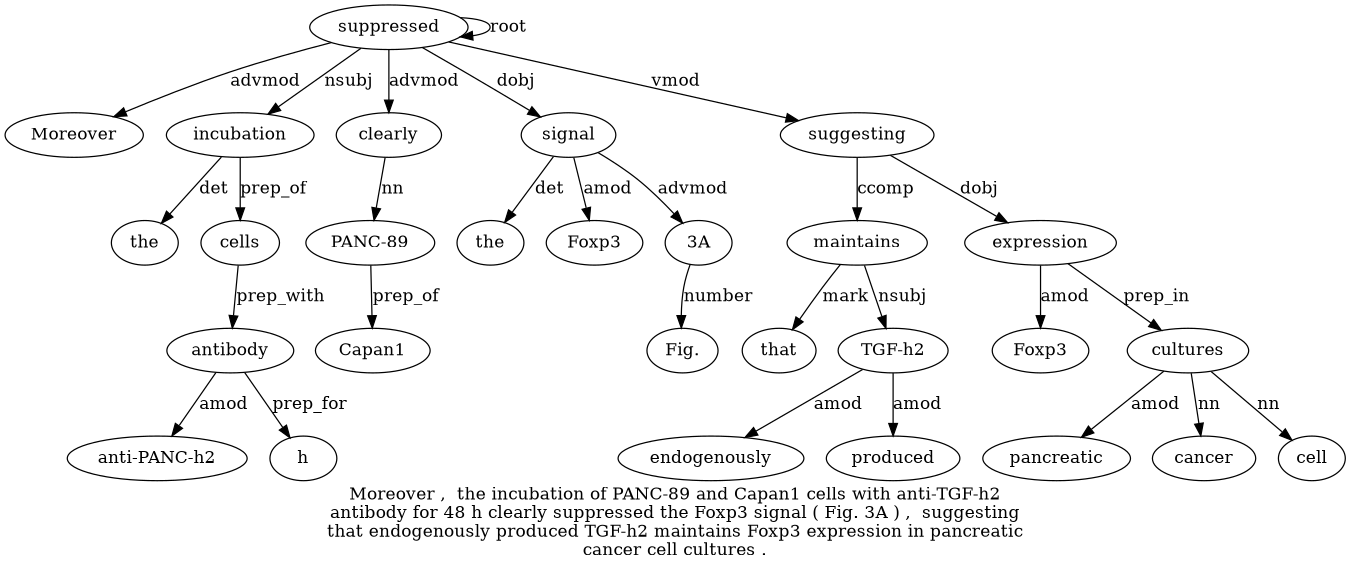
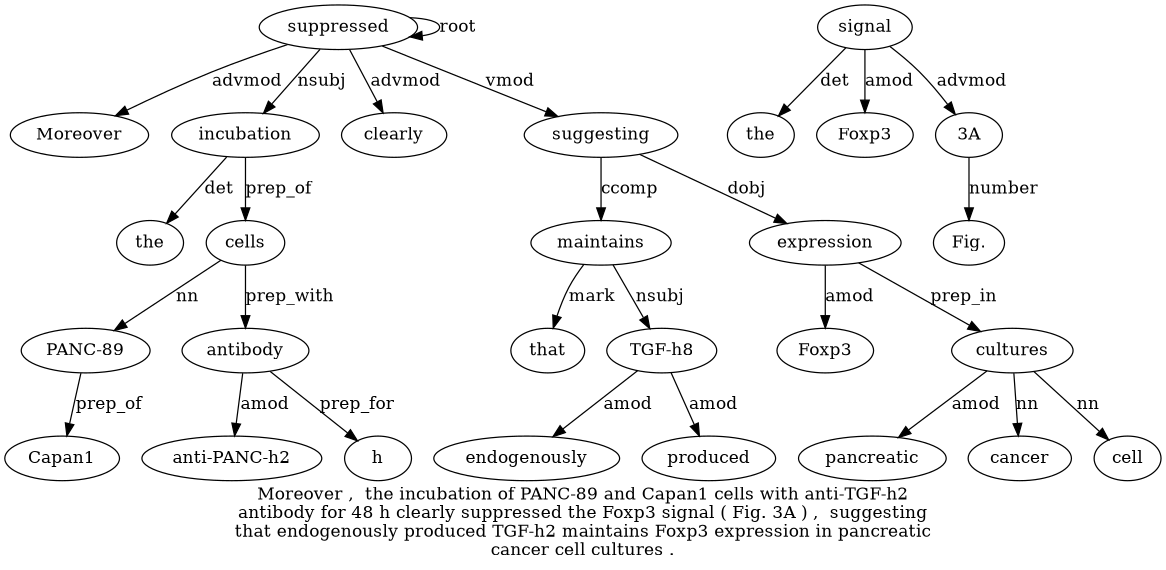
(476, 79) -> none
(381, 183) -> (173, 292)
(893, 351) -> (662, 351)
